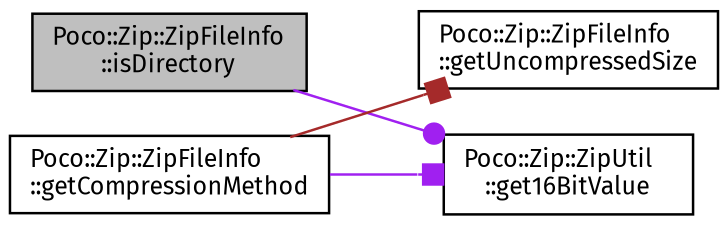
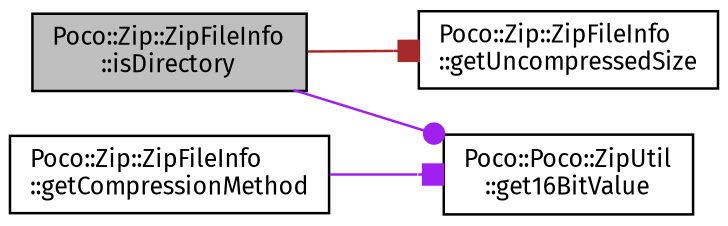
(340, 121) -> (351, 51)
(568, 175) -> (568, 175)
